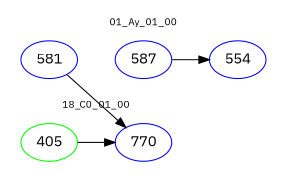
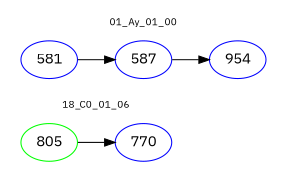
(238, 60) -> (238, 60)
(98, 102) -> (91, 60)
(96, 105) -> (96, 105)
(49, 142) -> (49, 142)
